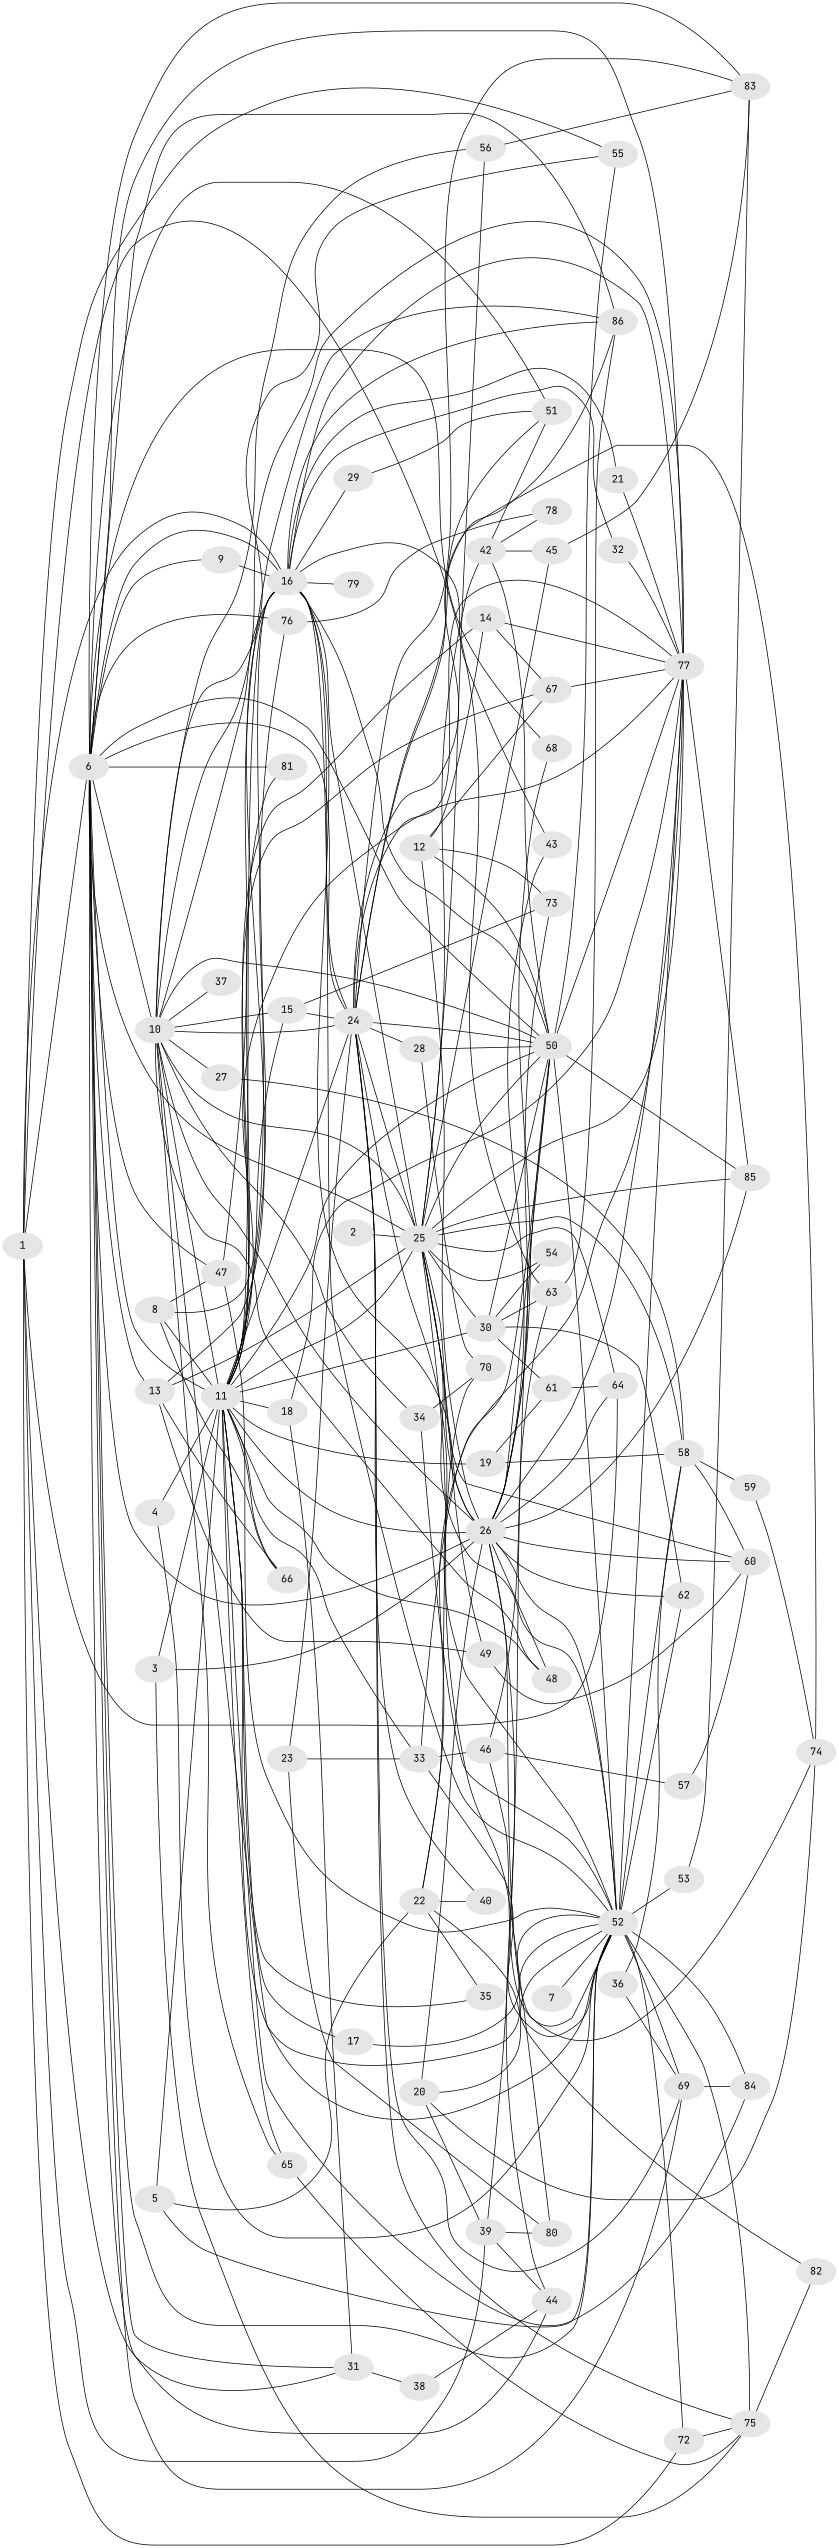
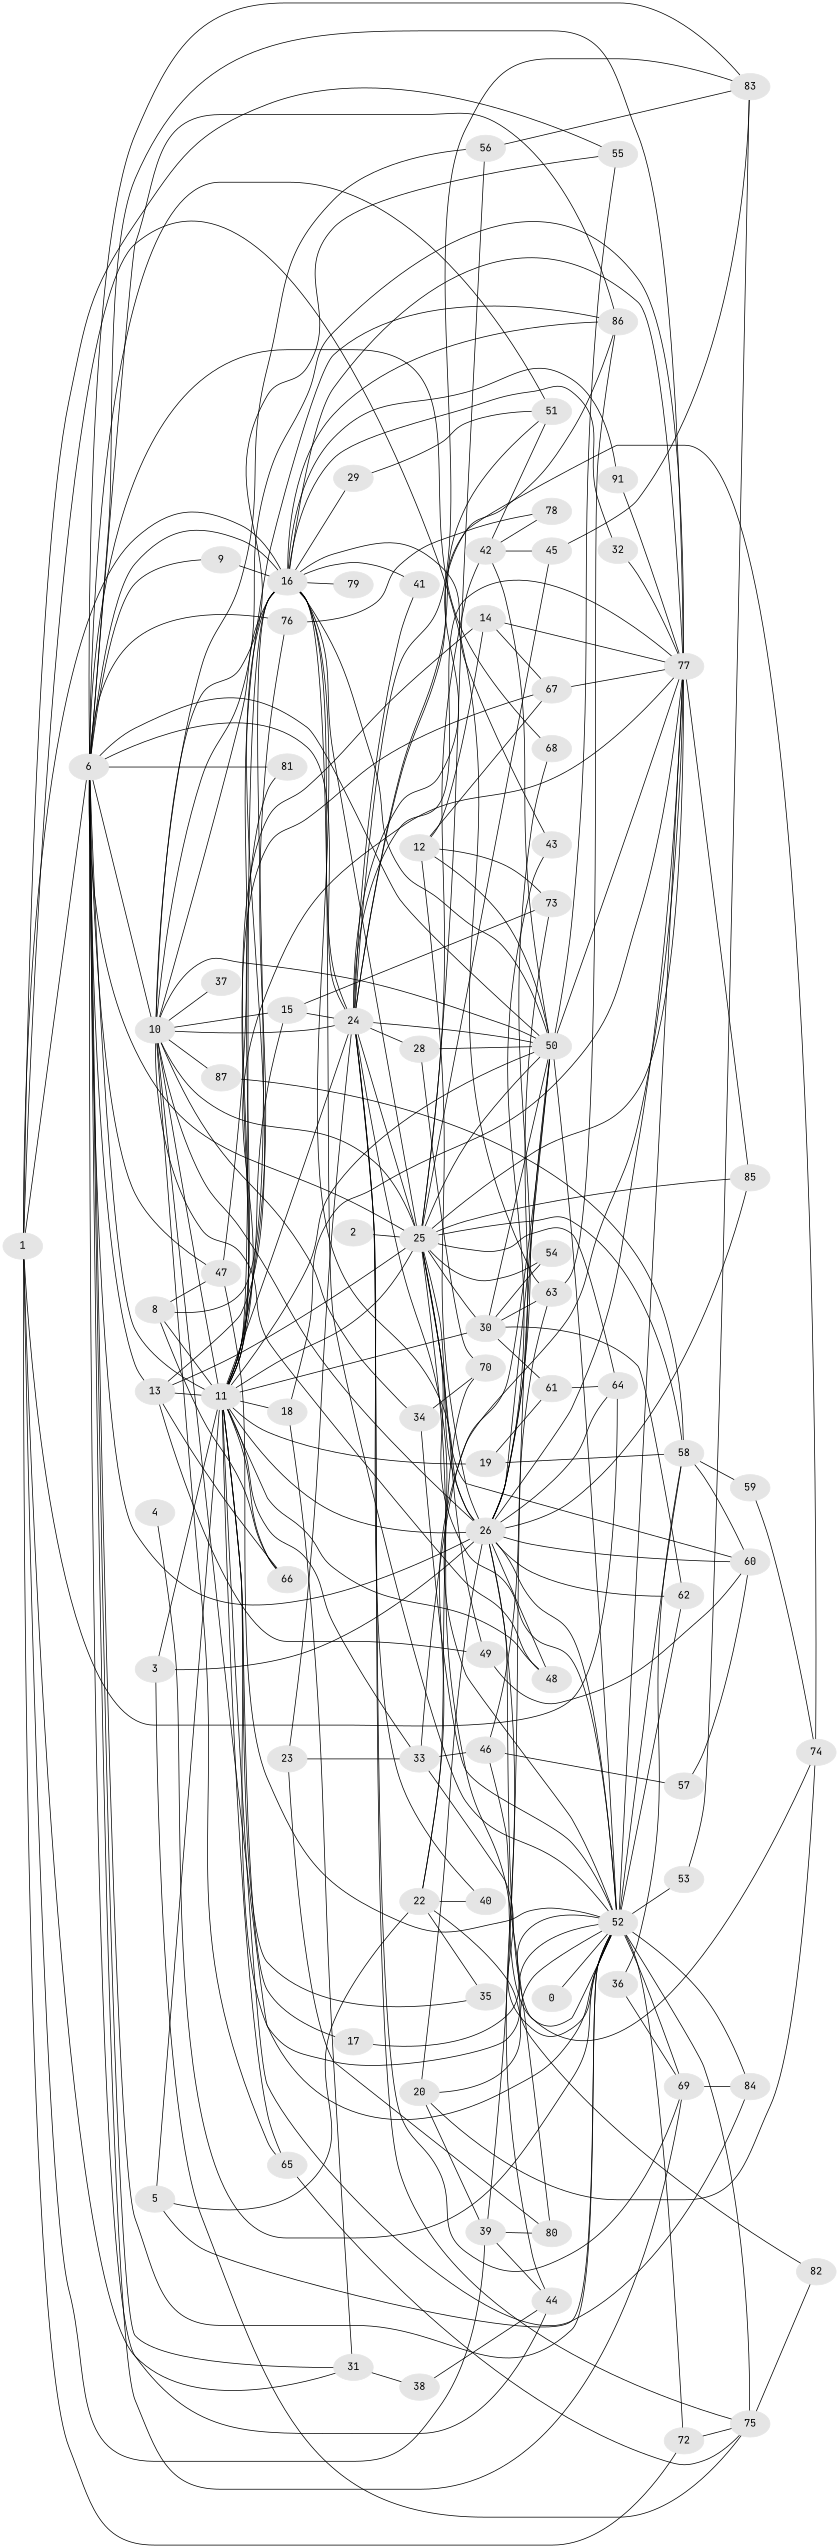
(618, 480) -> (618, 480)
none -> (420, 585)
(221, 1078) -> (221, 1078)
(651, 1112) -> none
(184, 1462) -> (188, 1394)
(552, 1998) -> (552, 1998)
